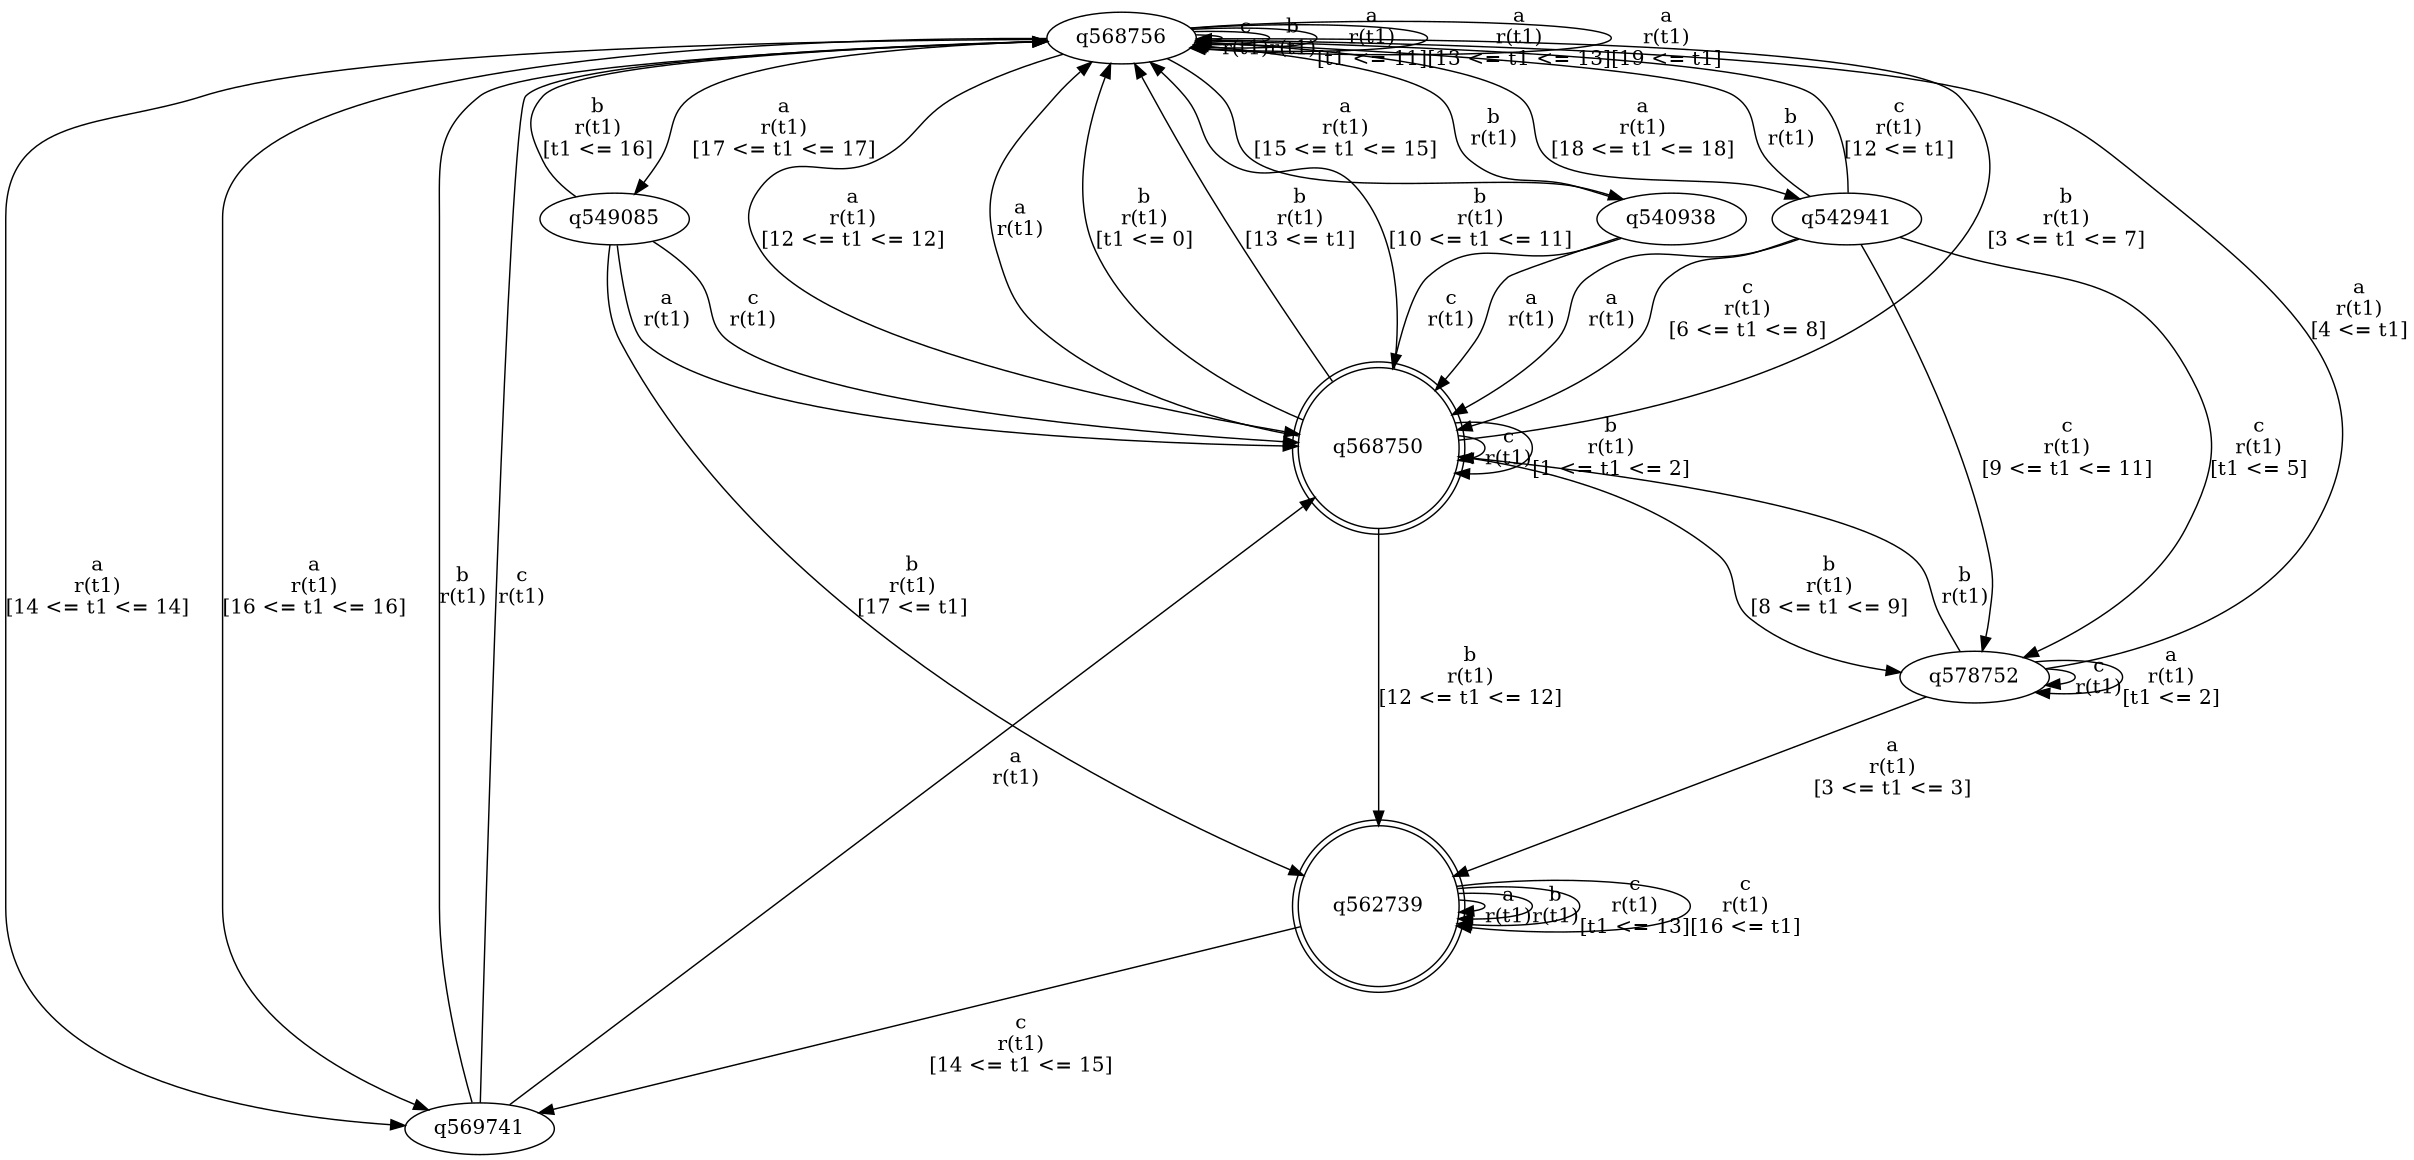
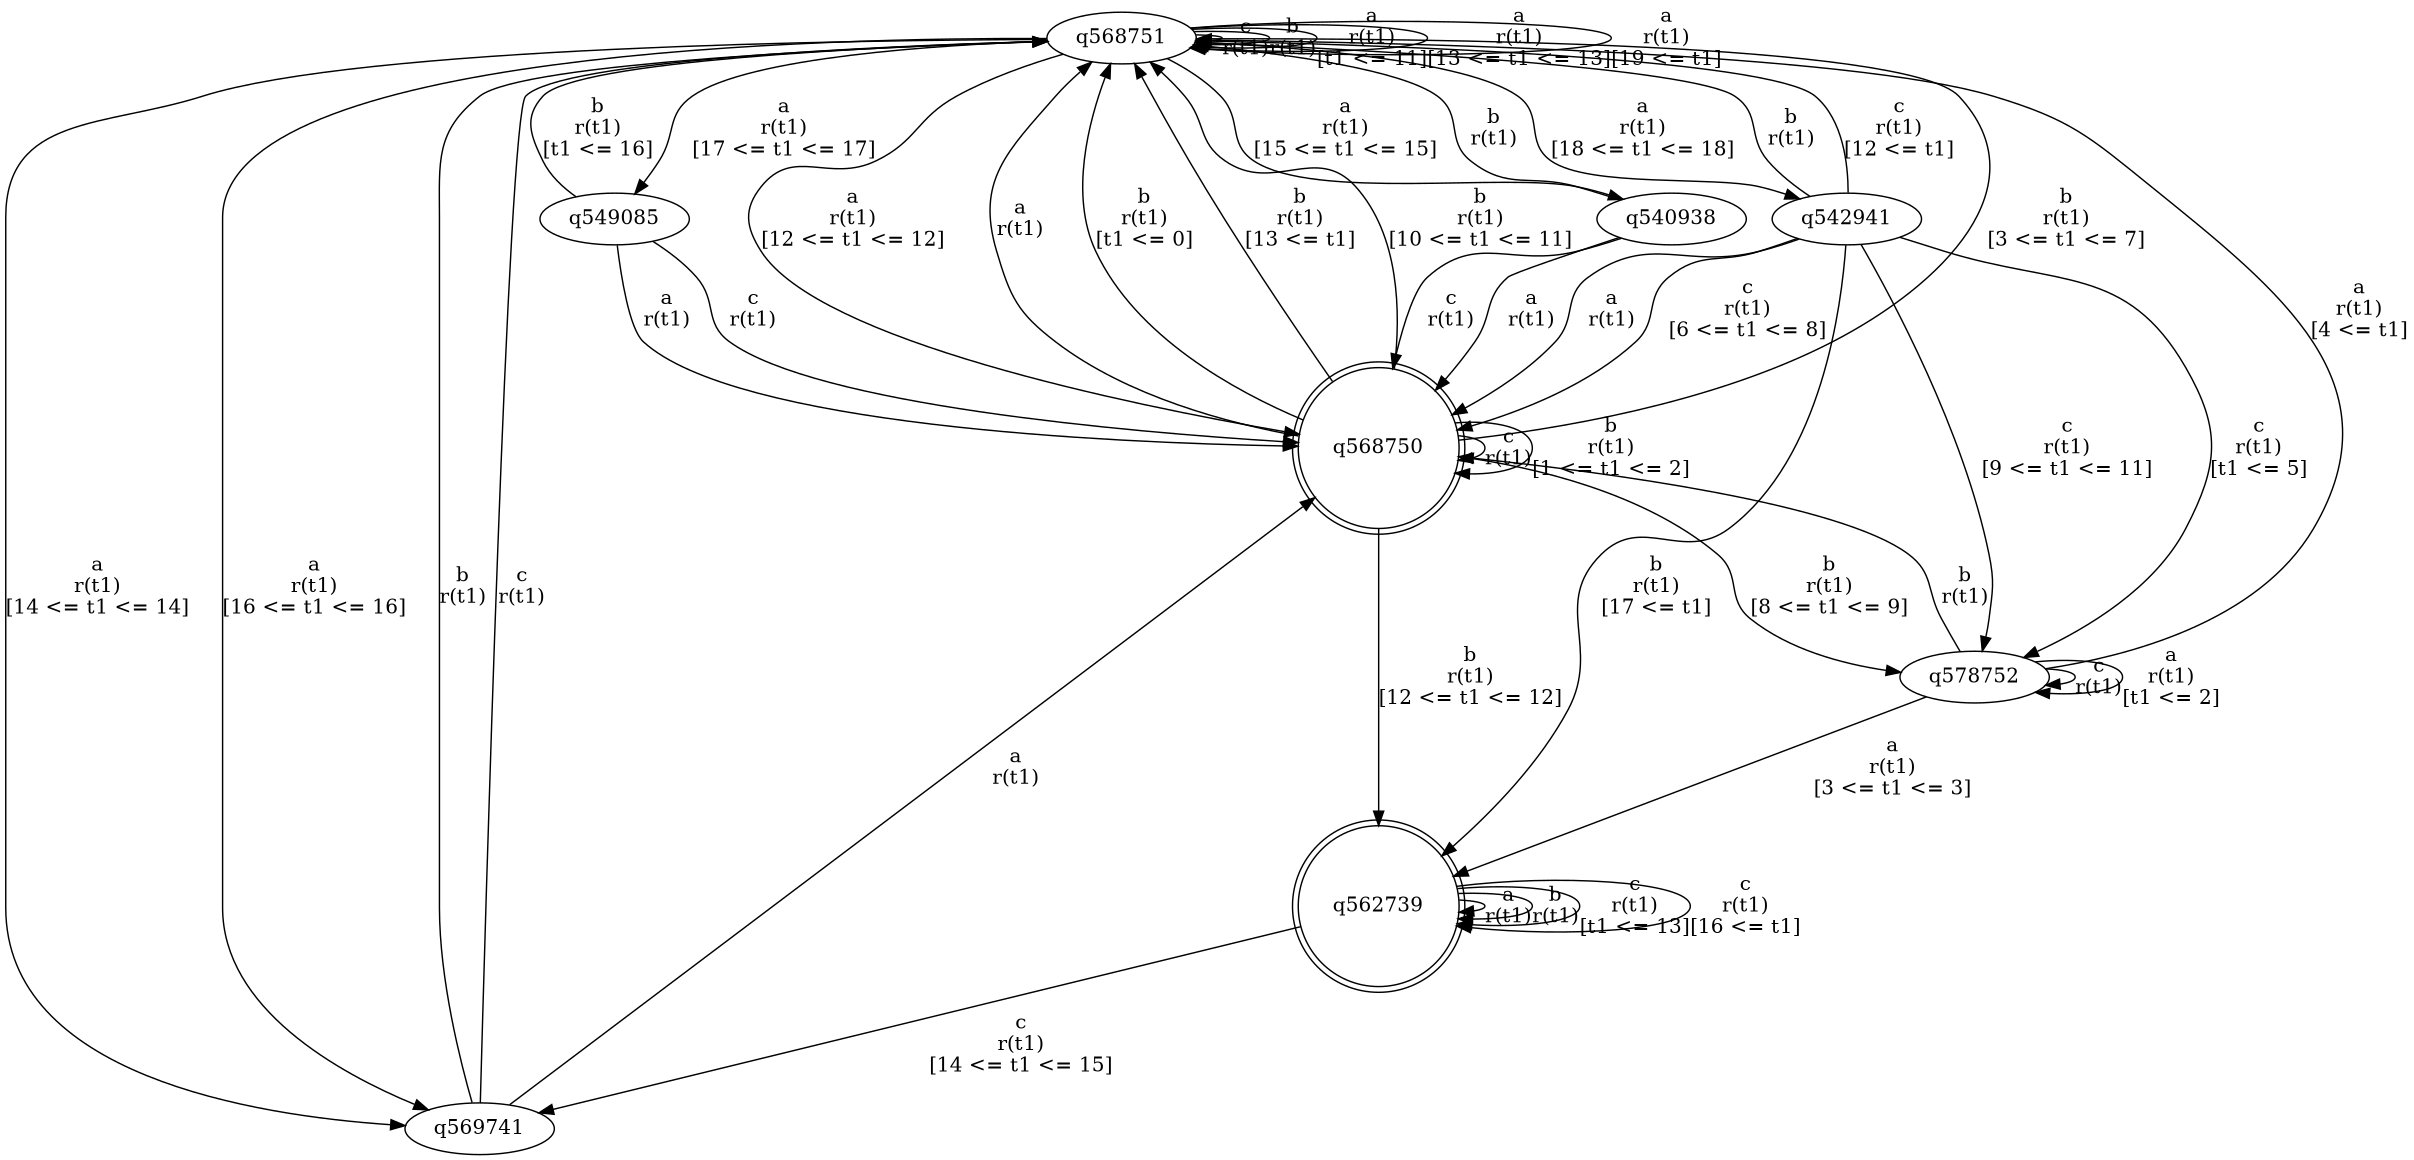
(1122, 38) -> (1122, 38)
(874, 627) -> (1650, 538)
